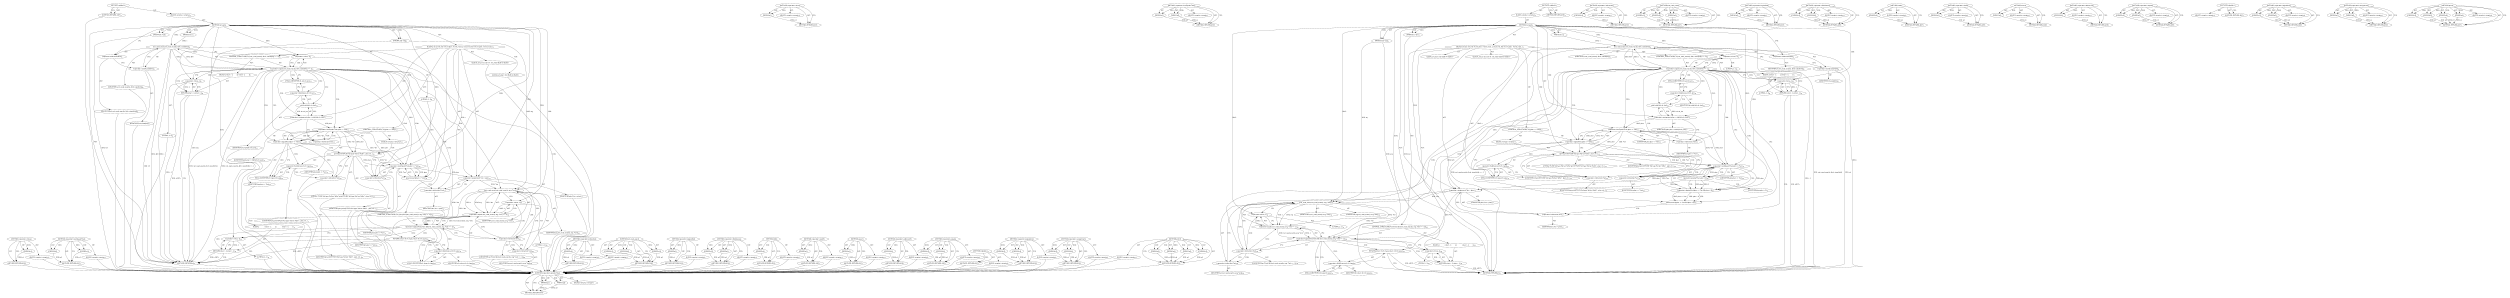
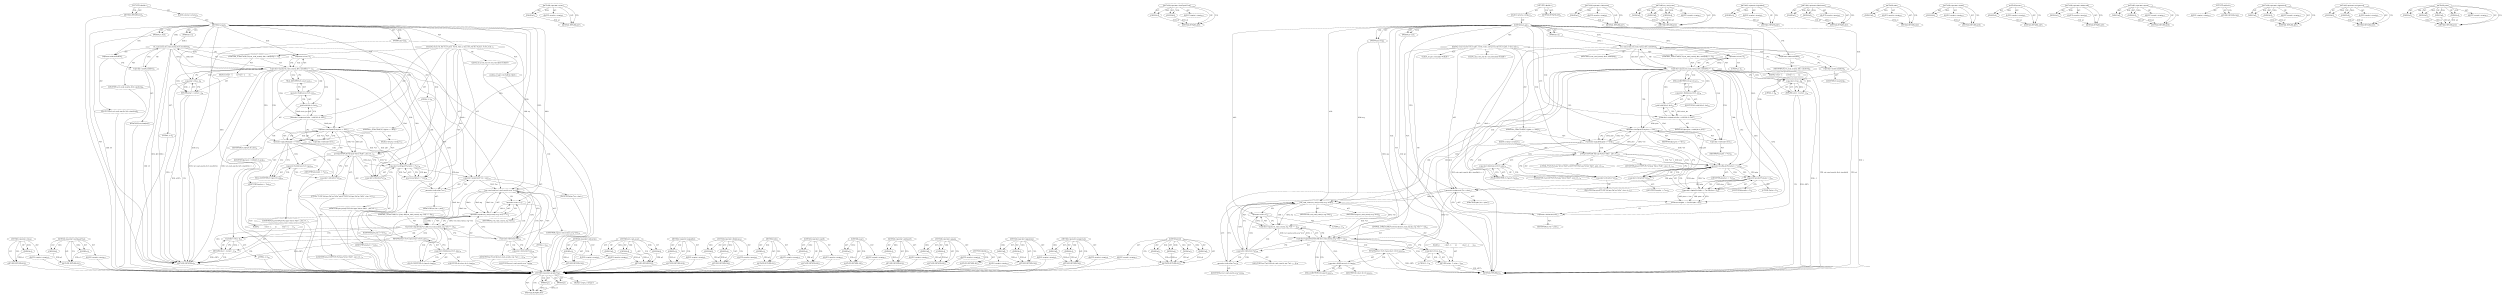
none -> (1734, 186)
none -> (1770, 190)
